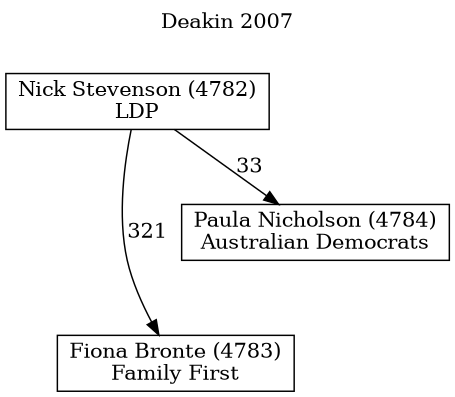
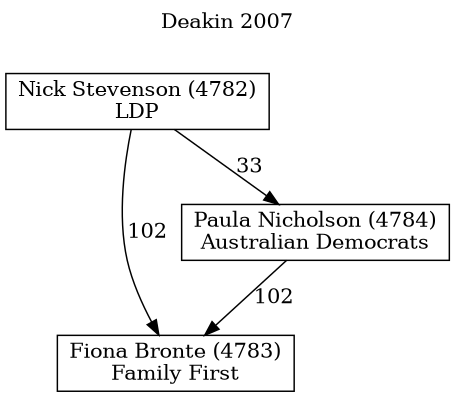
(148, 232) -> (148, 232)
none -> (251, 293)
